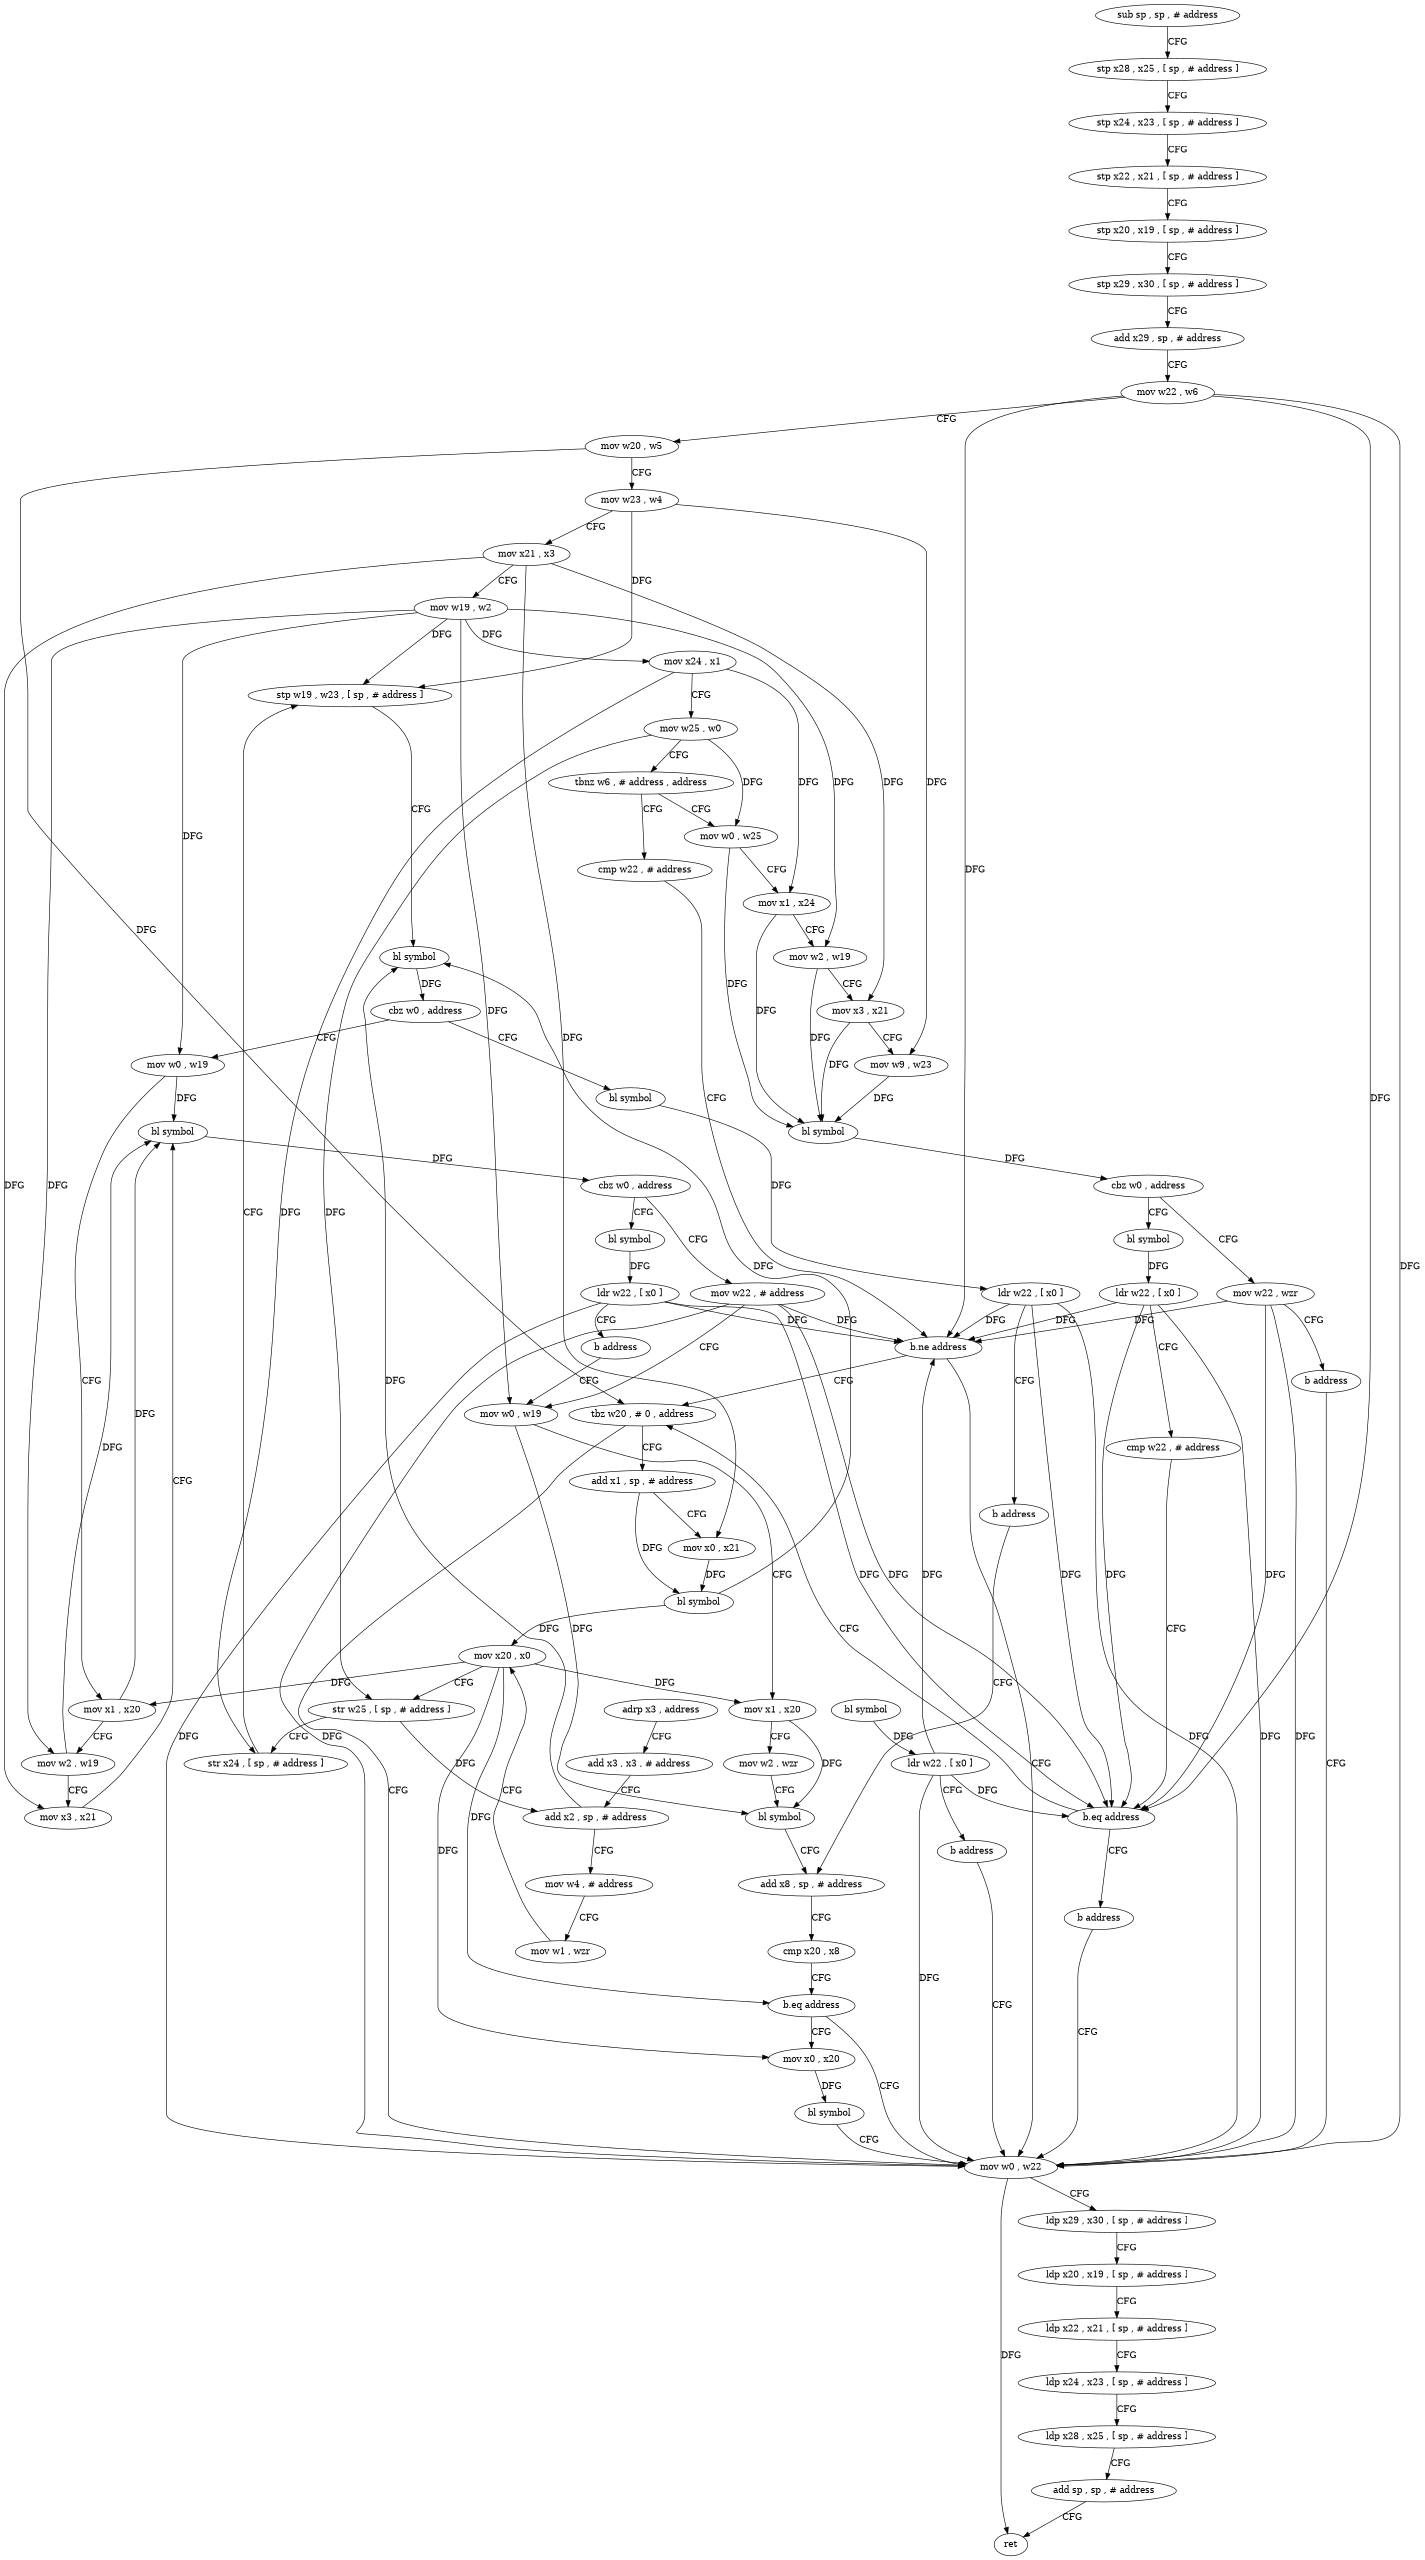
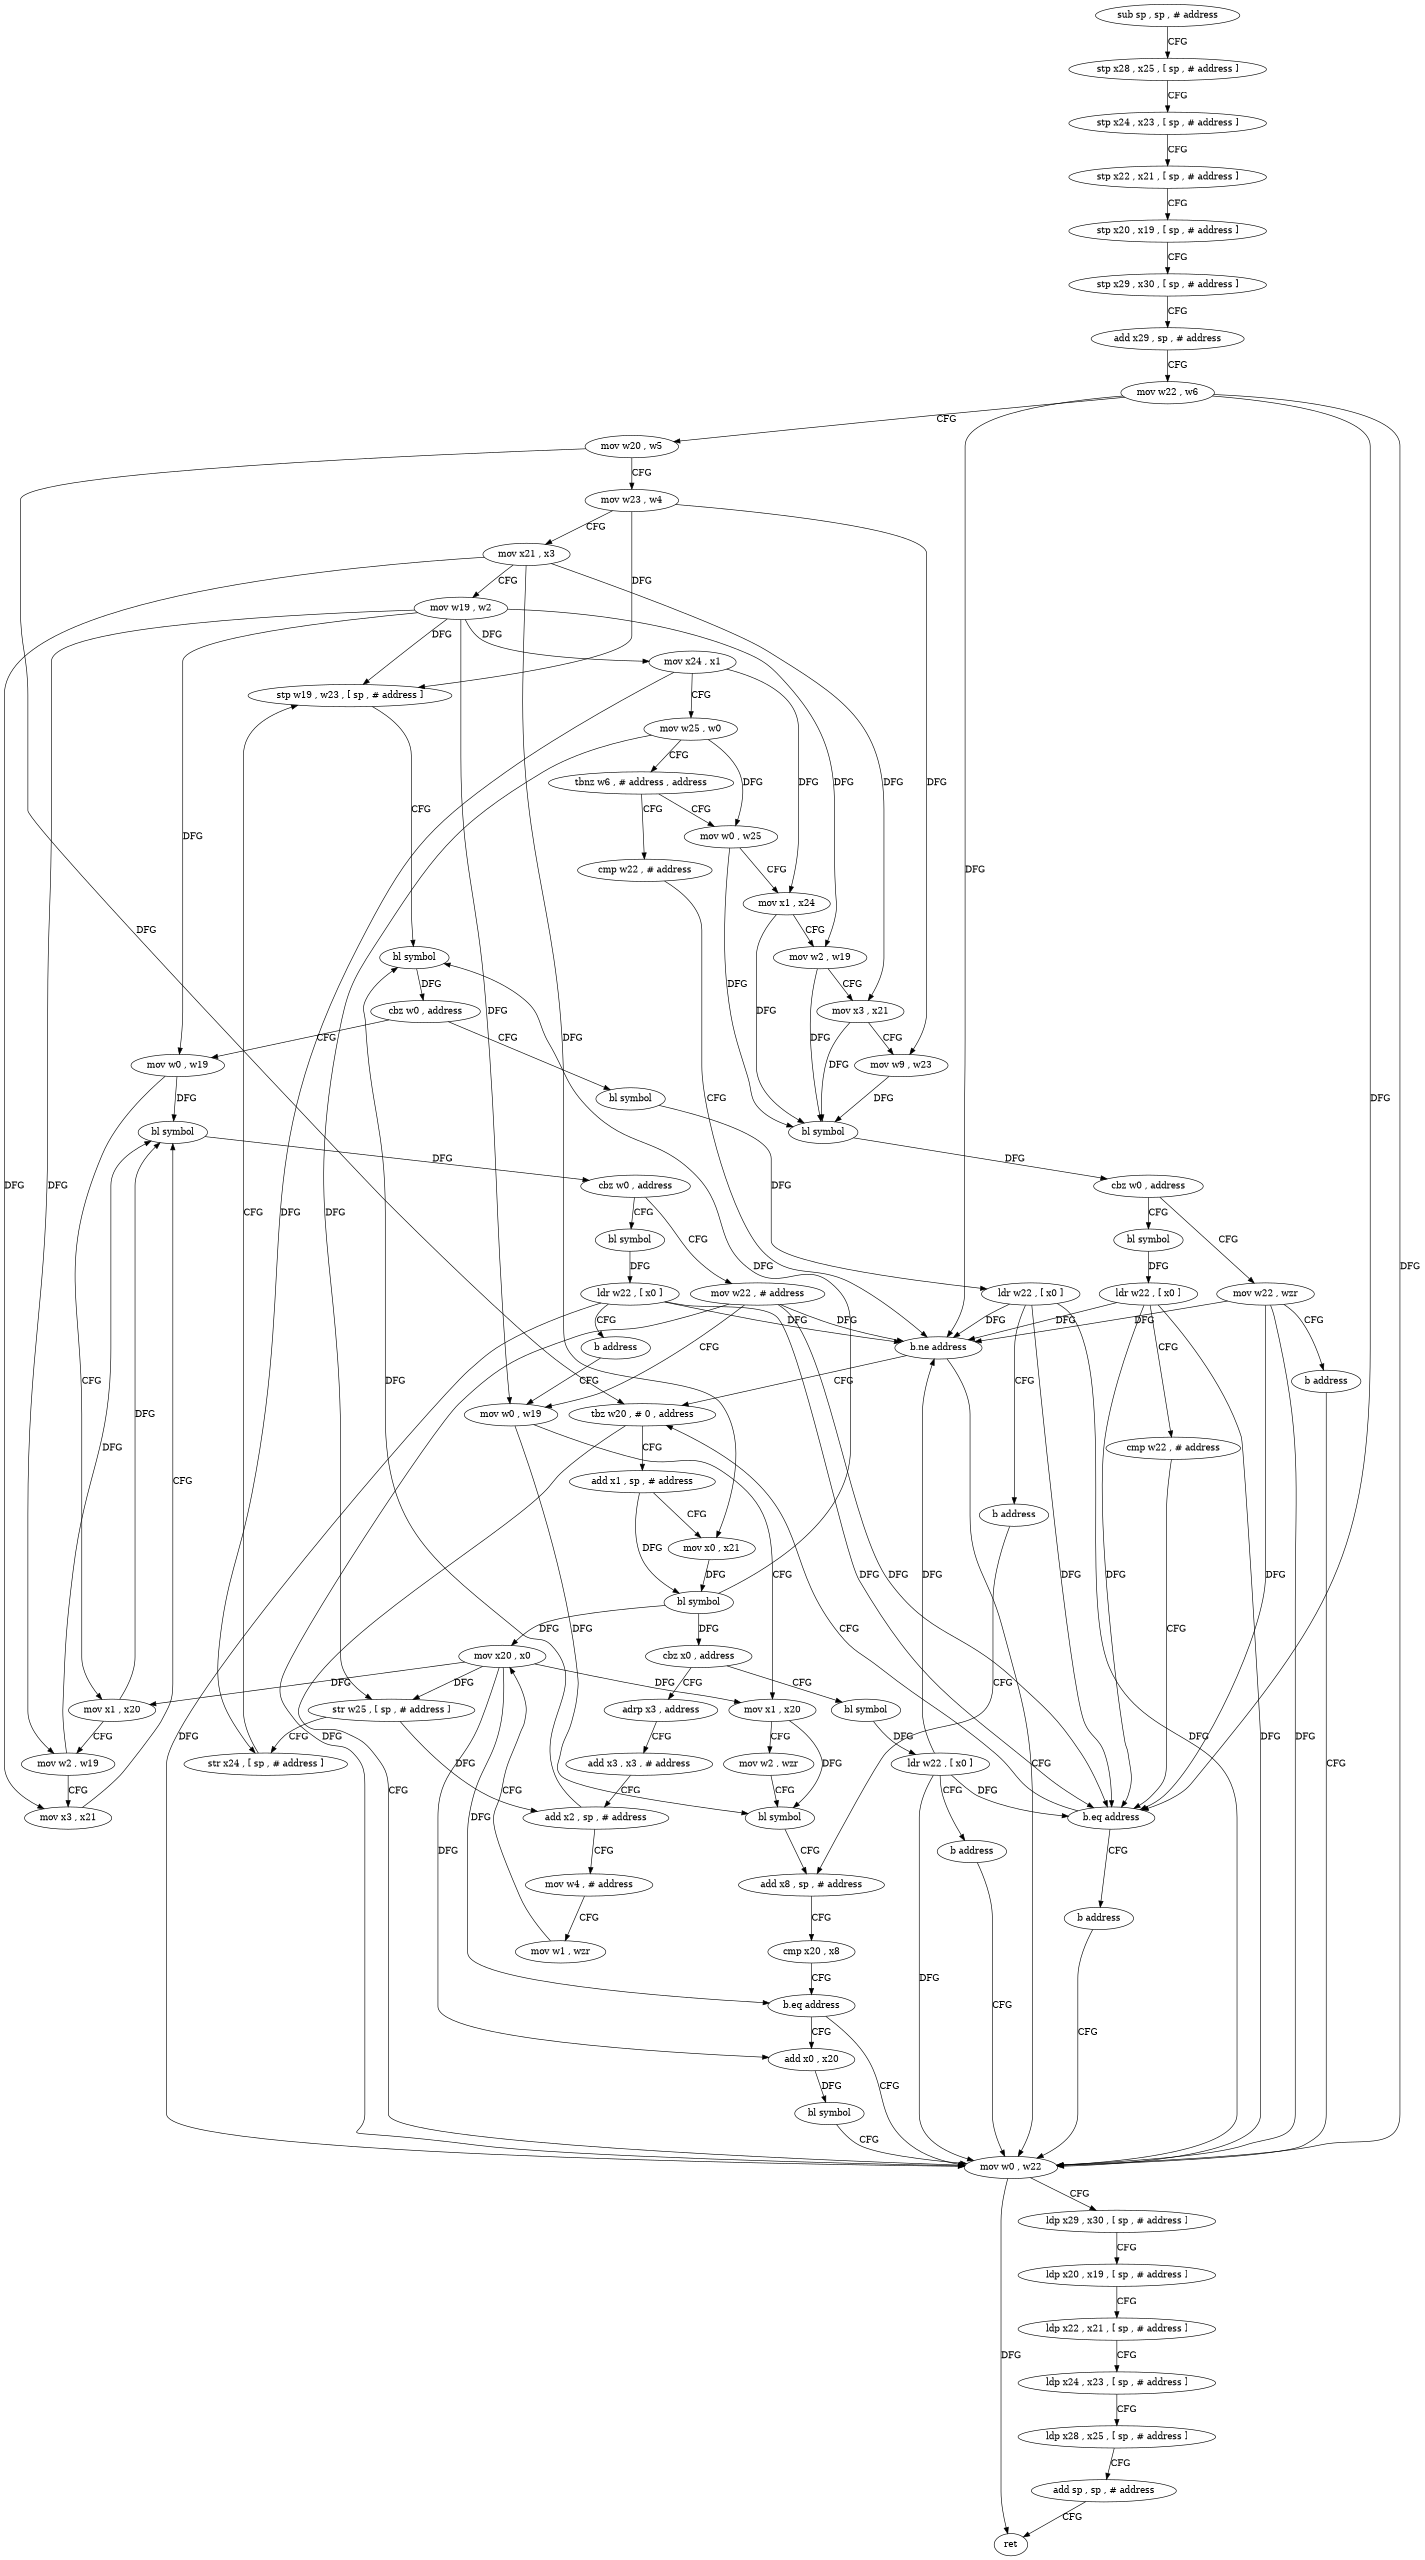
none -> (699, 1656)
(464, 1683) -> (464, 1683)
(811, 2060) -> (811, 2060)
